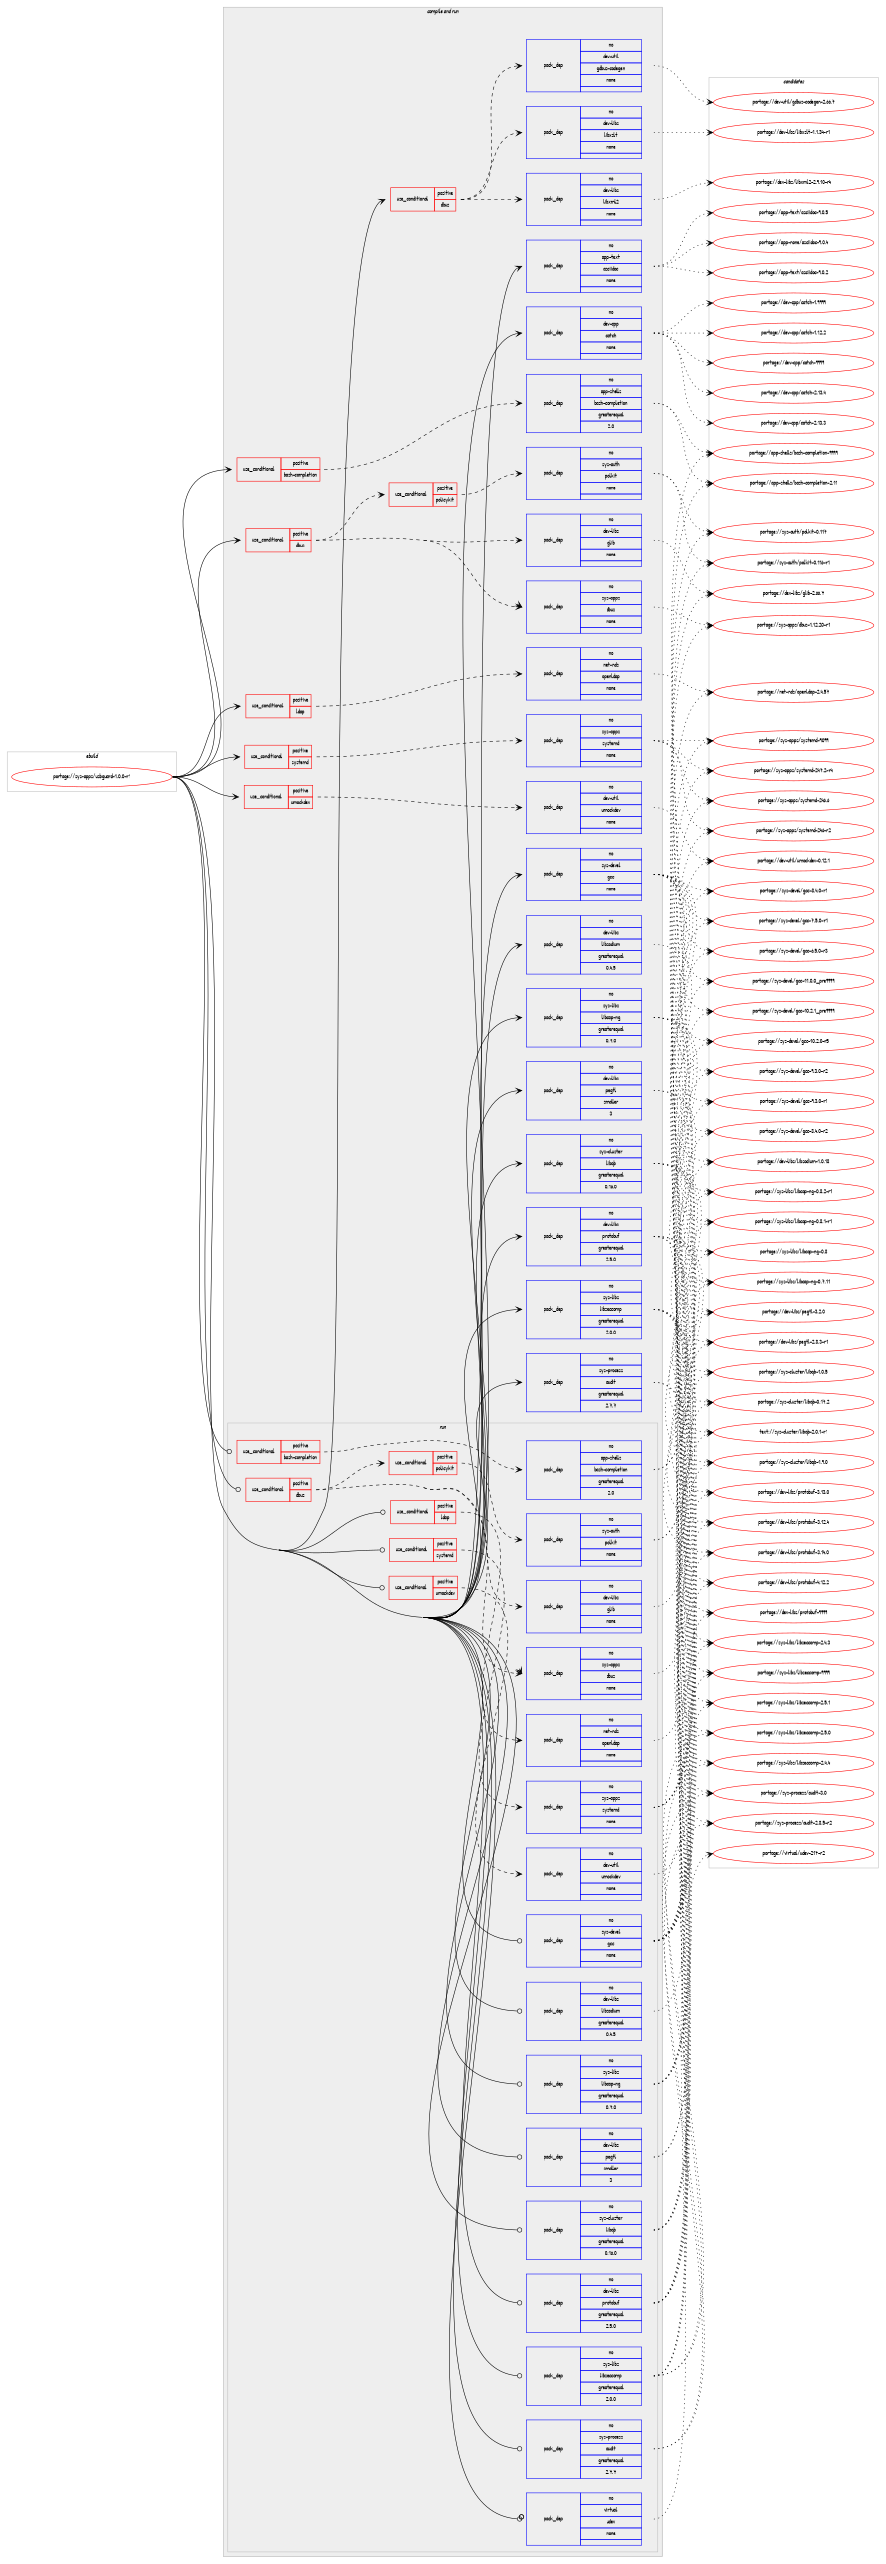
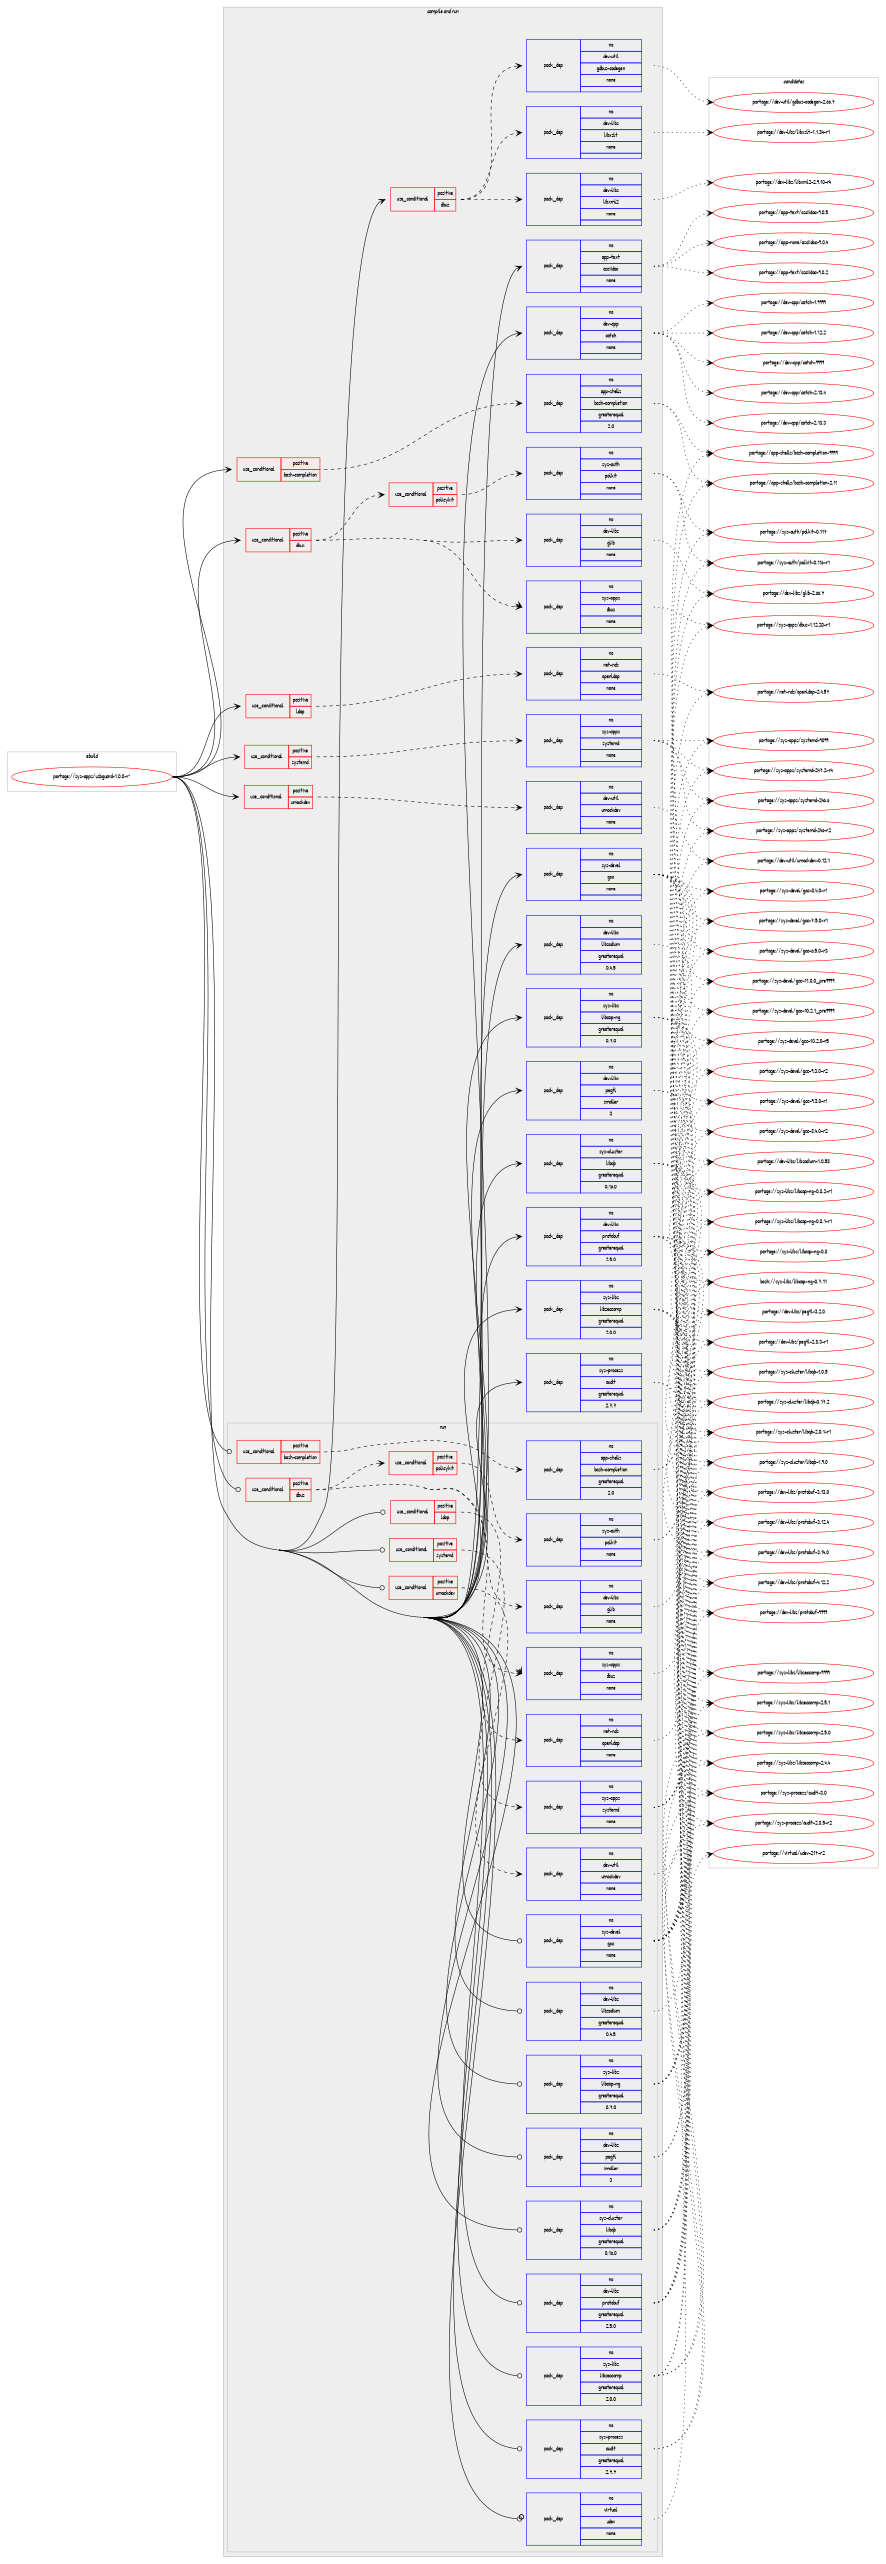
(794, 1162) -> (794, 1162)
(794, 1282) -> (794, 1282)
(794, 1432) -> (794, 1432)
(794, 1643) -> none
